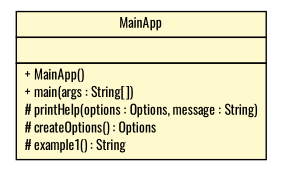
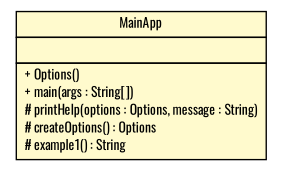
(55, 75) -> (52, 75)
